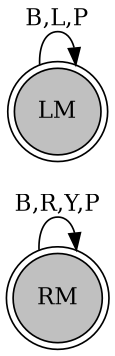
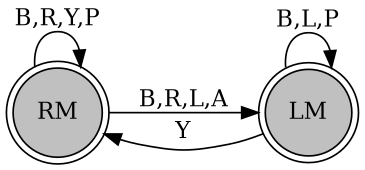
none -> (175, 113)
none -> (192, 150)
